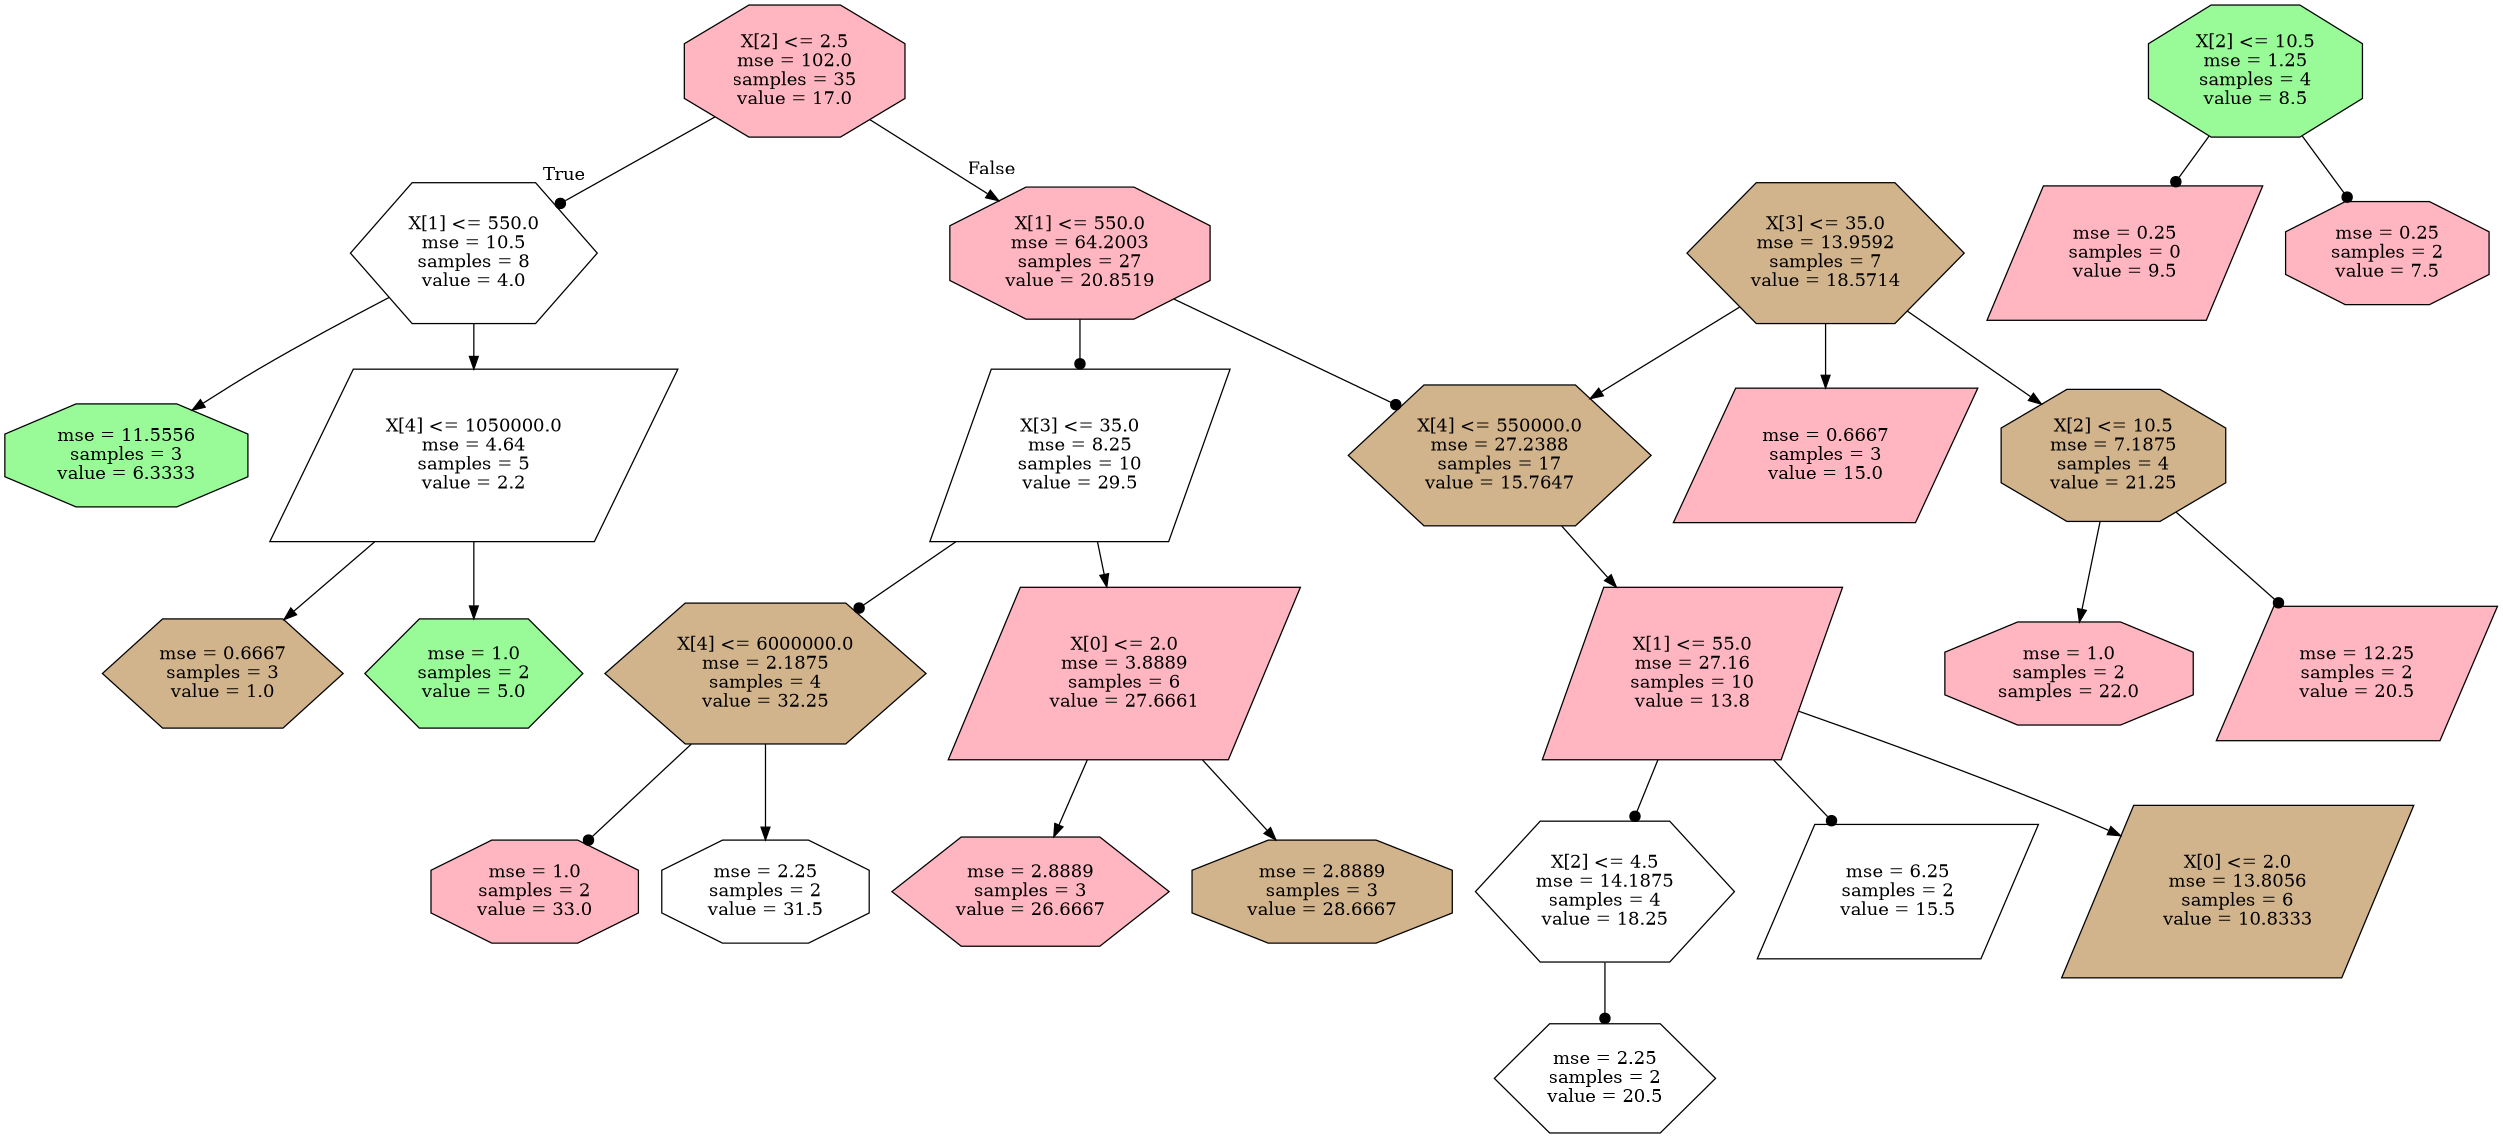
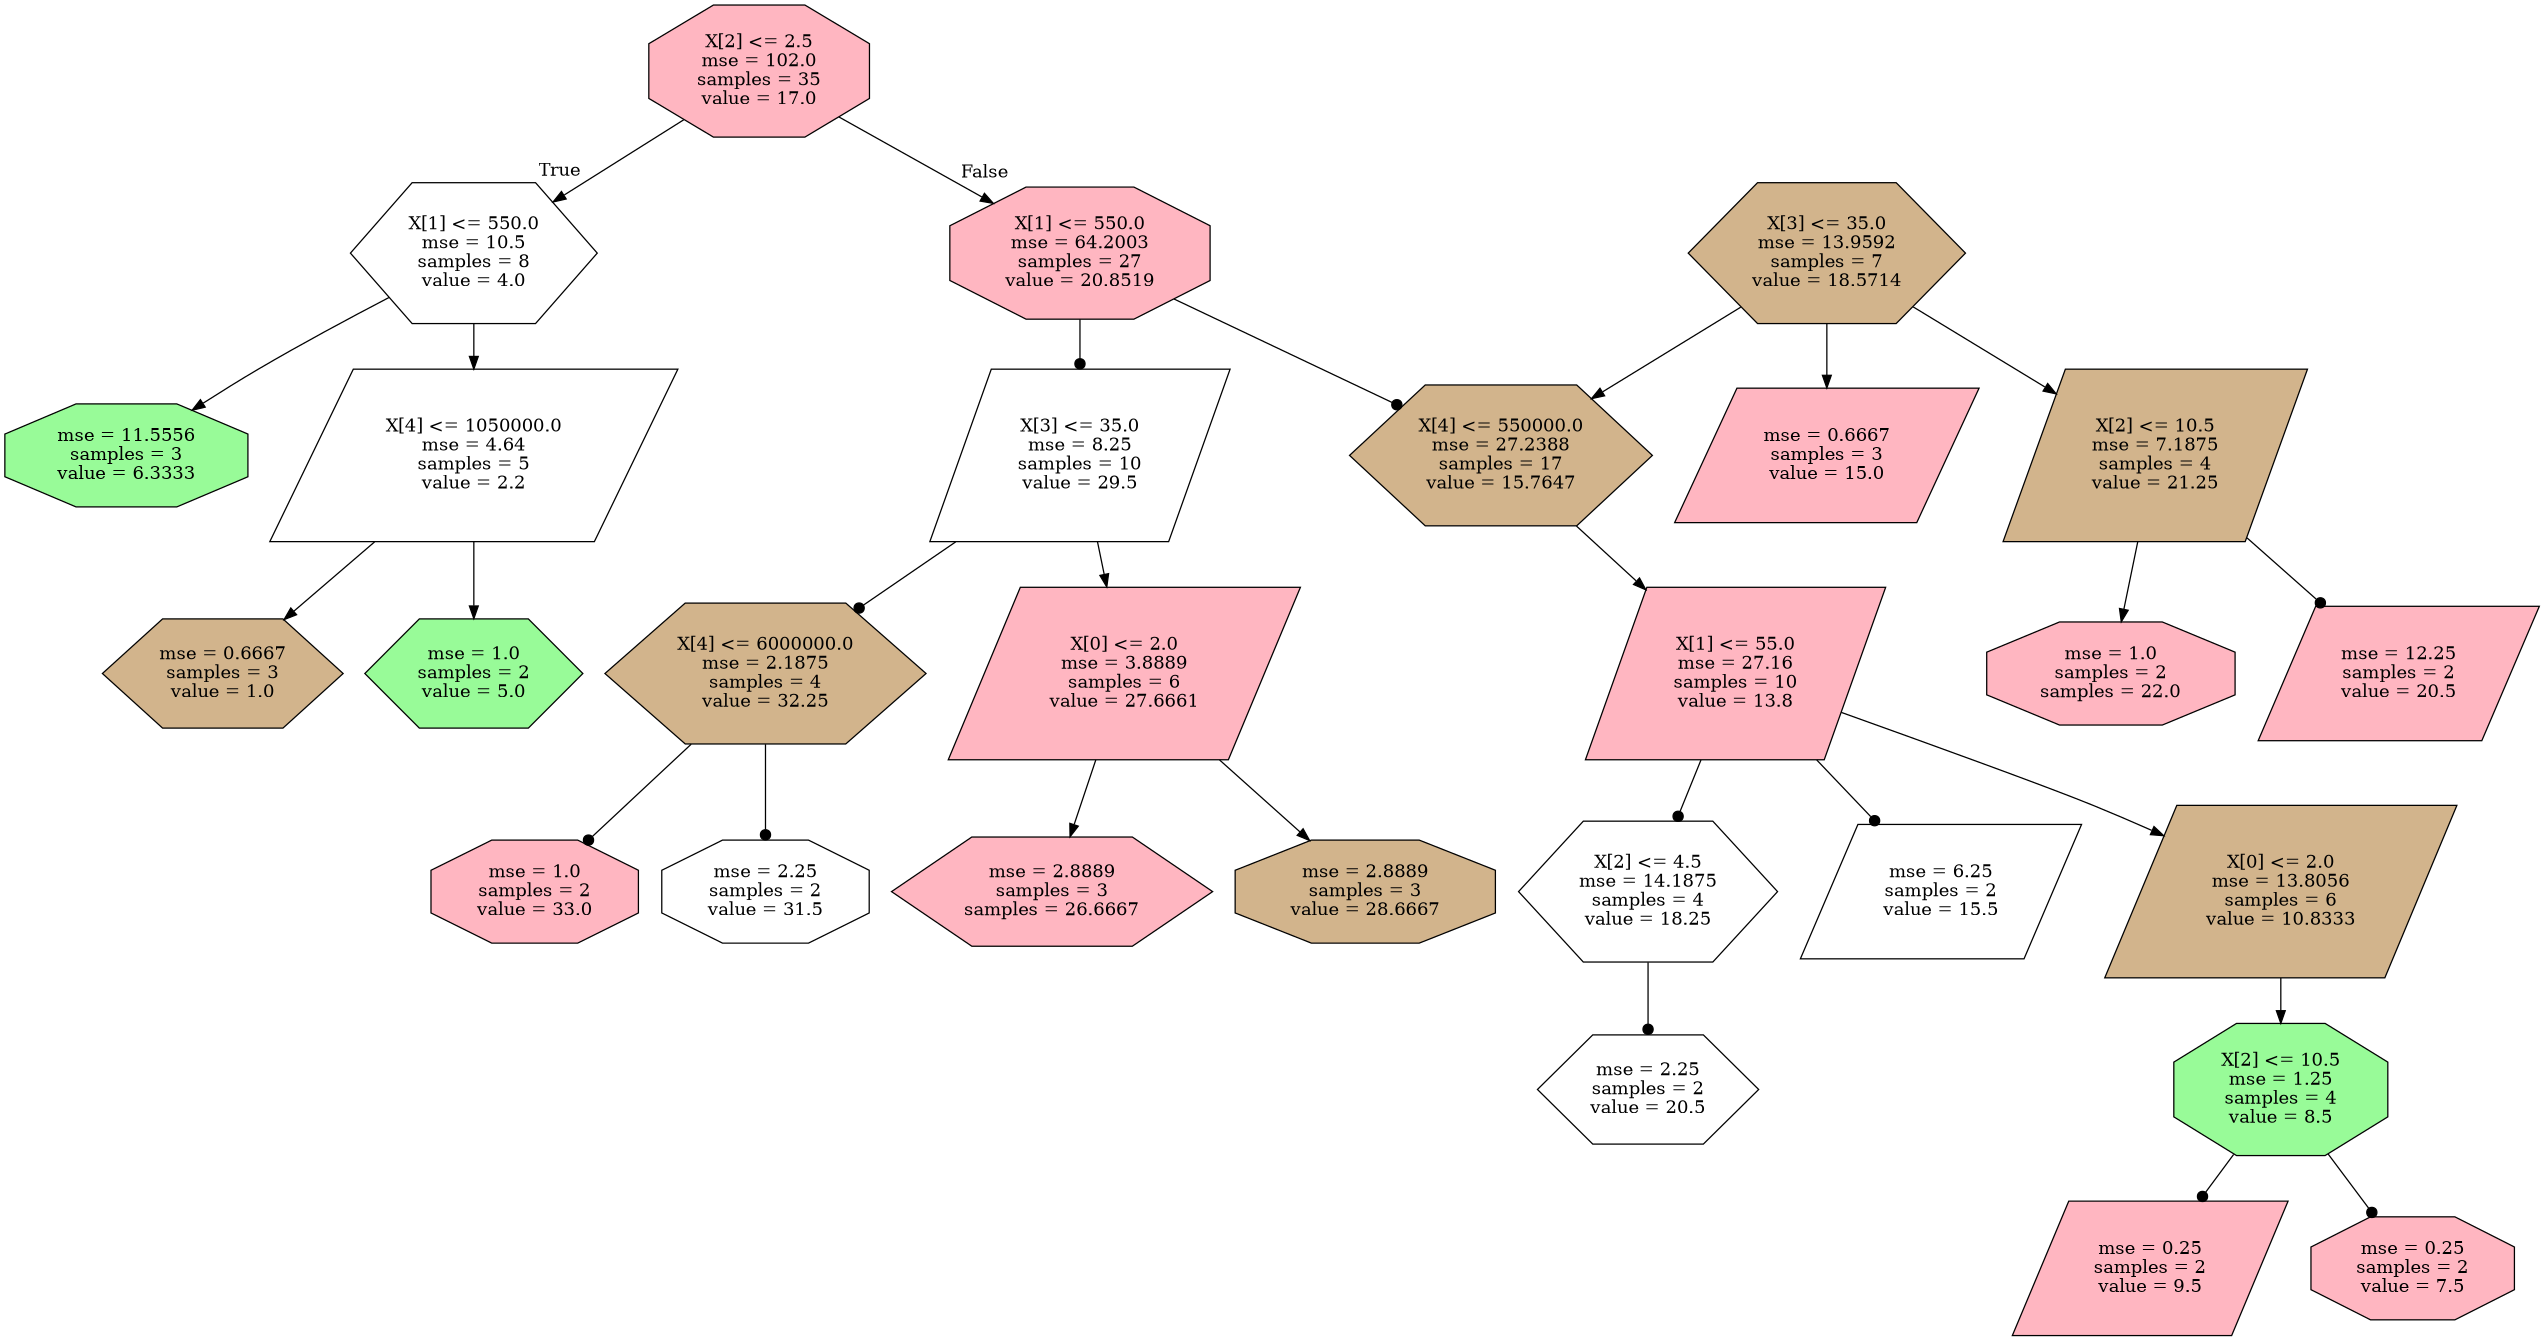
(640, 159) -> (624, 157)
(2125, 253) -> (2150, 1268)
(2113, 455) -> (2155, 455)
(765, 786) -> (765, 787)
(1031, 892) -> (1052, 892)
none -> (2281, 994)
